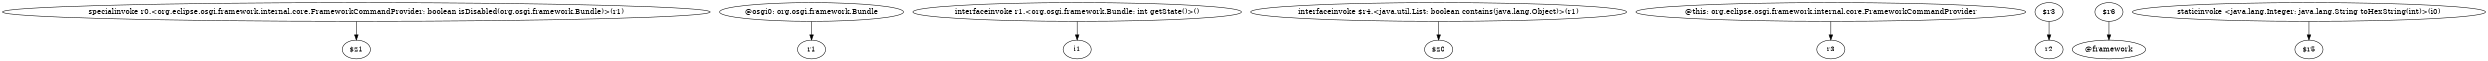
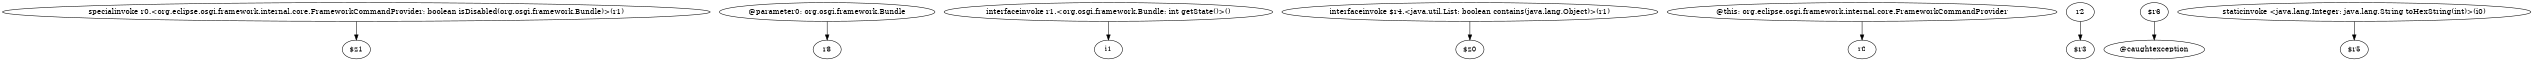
(812, 12) -> (827, 12)
(2049, 28) -> (2080, 28)
(812, 49) -> (827, 49)
(1831, 49) -> (1862, 49)
(2109, 49) -> (2154, 49)
